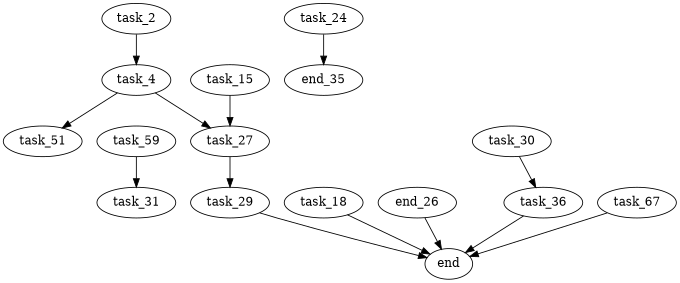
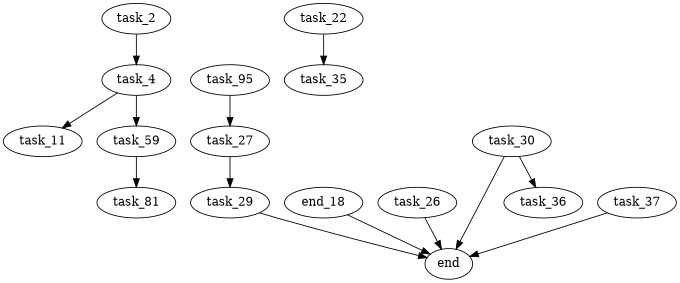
(324, 19) -> (324, 19)
(230, 80) -> (230, 80)
(324, 80) -> (324, 80)
(179, 108) -> (136, 107)
(43, 141) -> (43, 141)
(136, 203) -> (136, 203)
(324, 203) -> (324, 203)
(417, 203) -> (417, 203)
(637, 203) -> (637, 203)
(498, 232) -> (482, 199)
